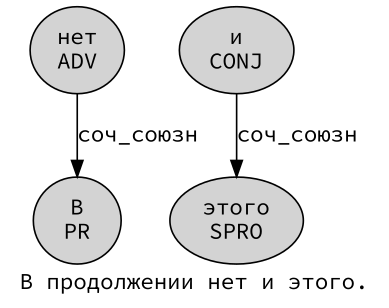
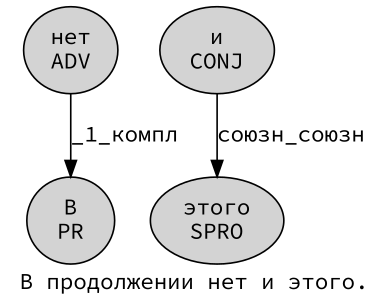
(138, 135) -> (125, 135)
(298, 135) -> (291, 135)
